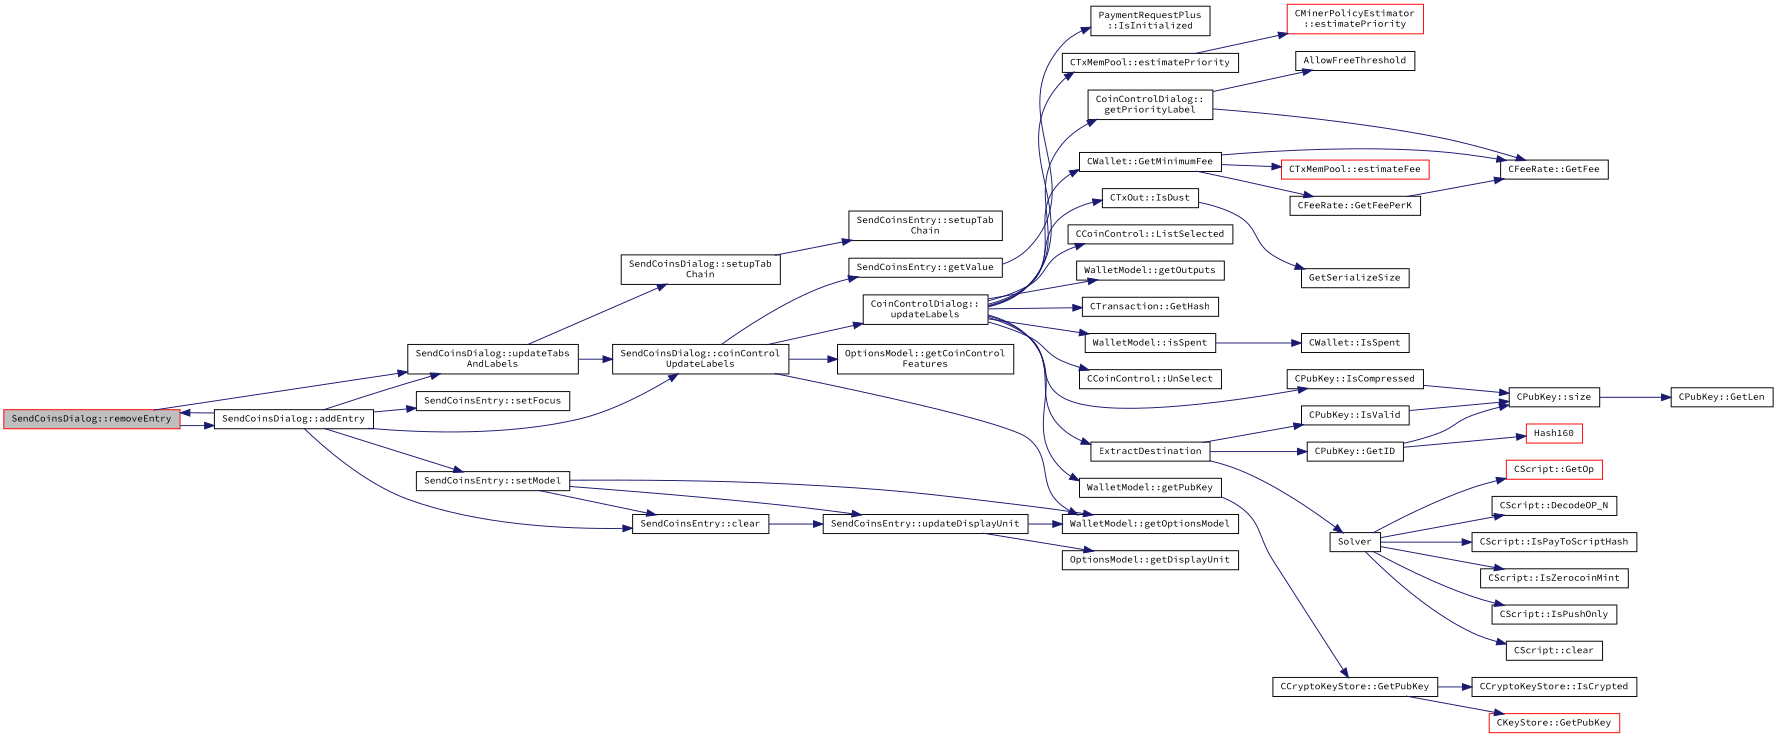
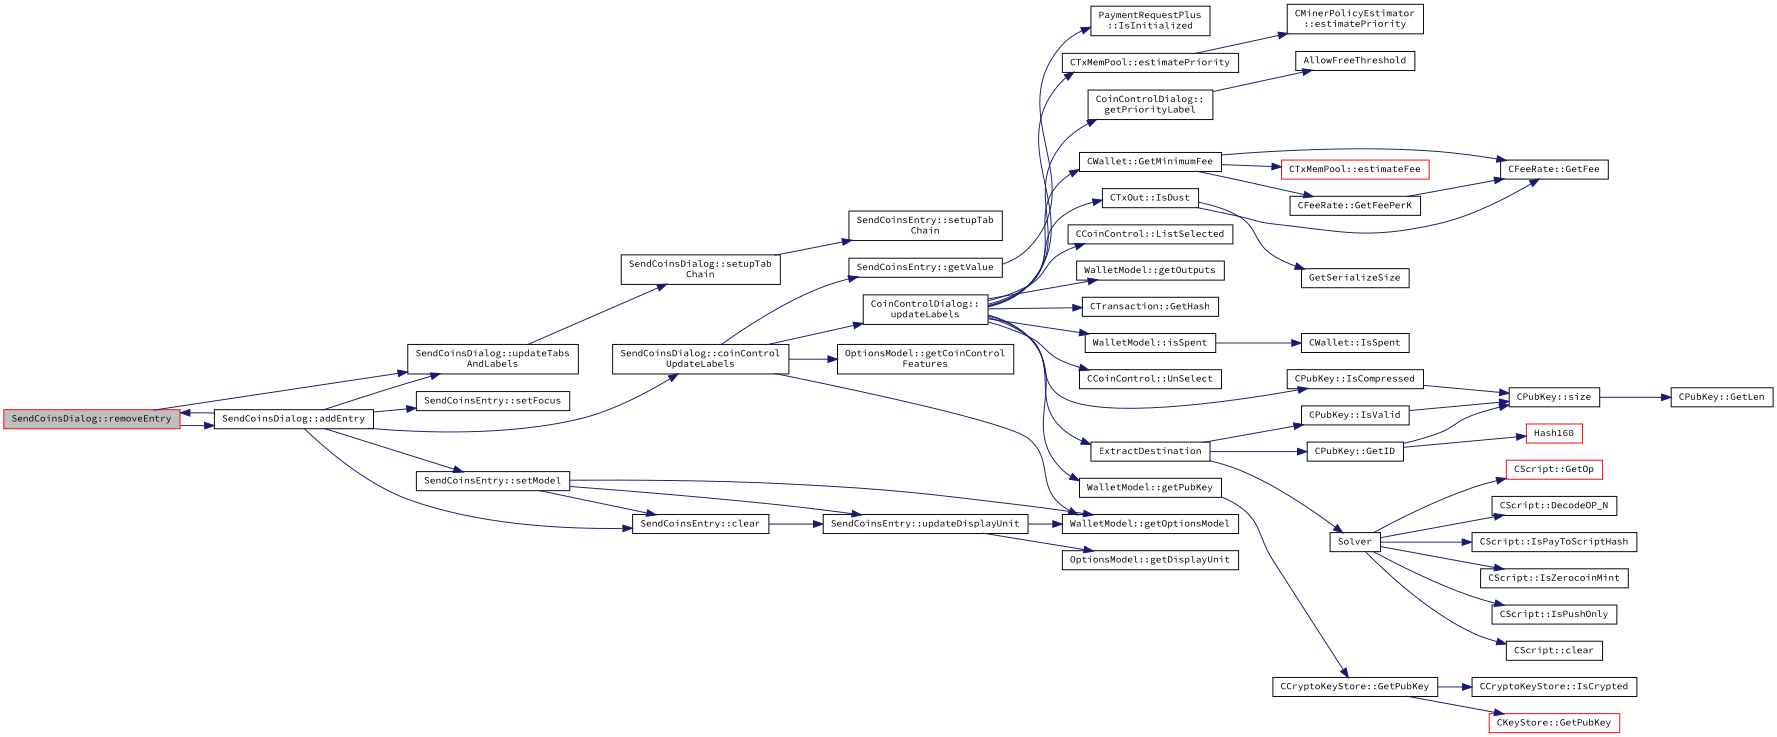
(1355, 19) -> (1355, 19)
(1366, 125) -> (1367, 233)
(591, 359) -> none
